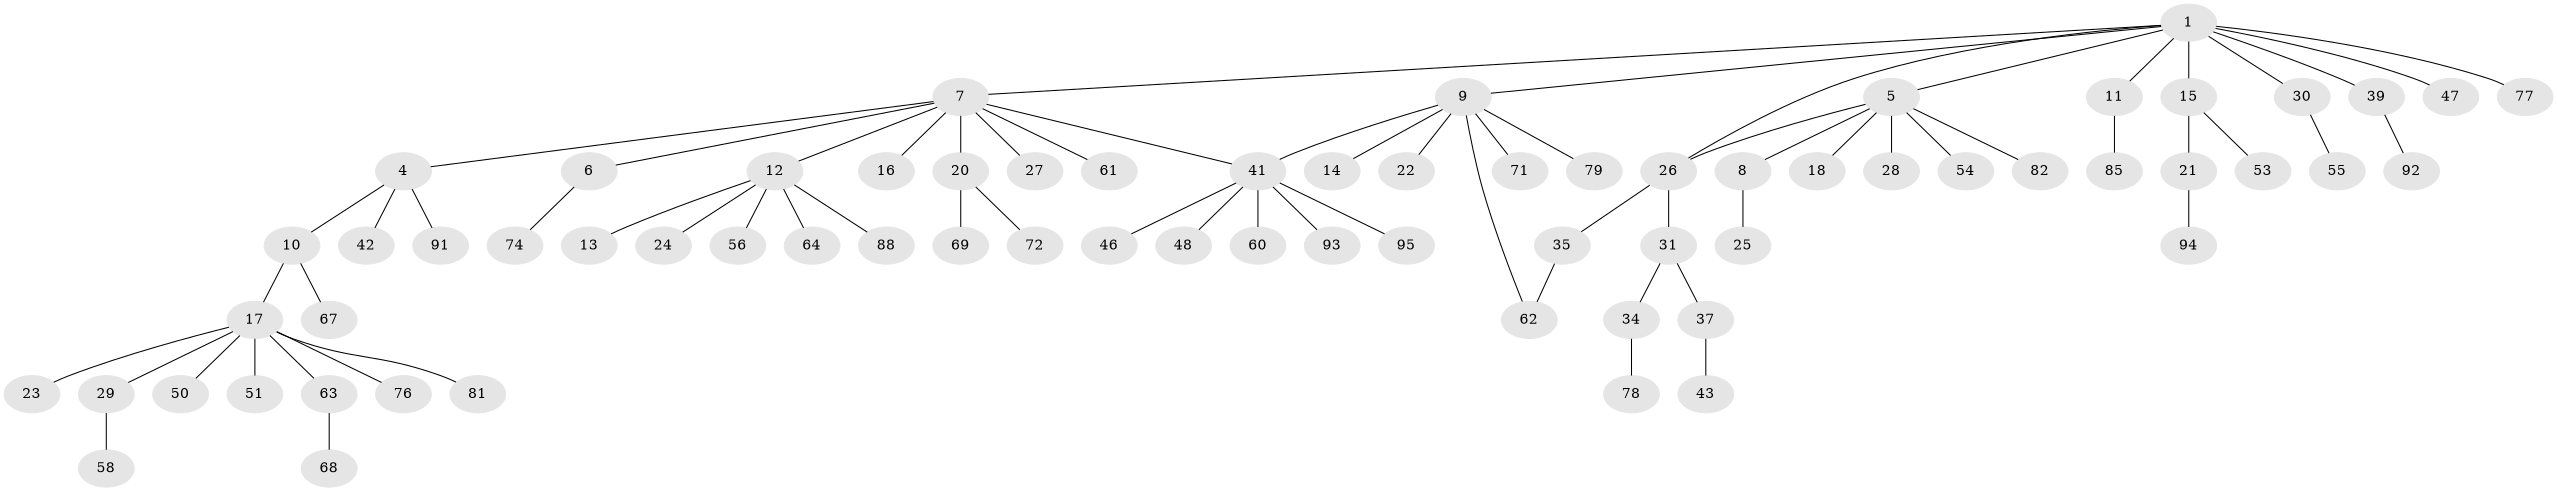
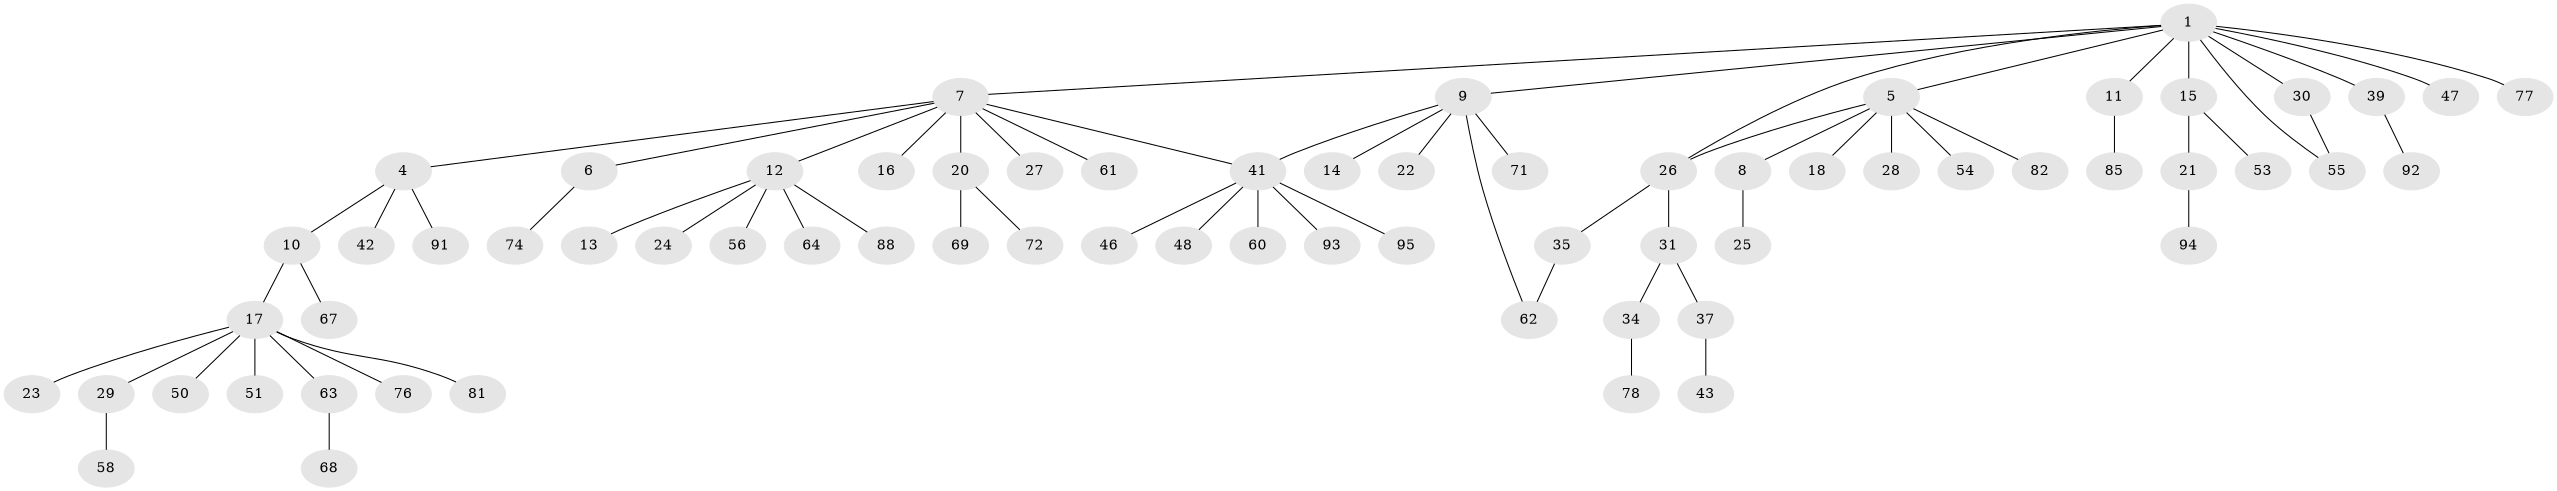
none -> (2254, 104)
(1594, 171) -> none
